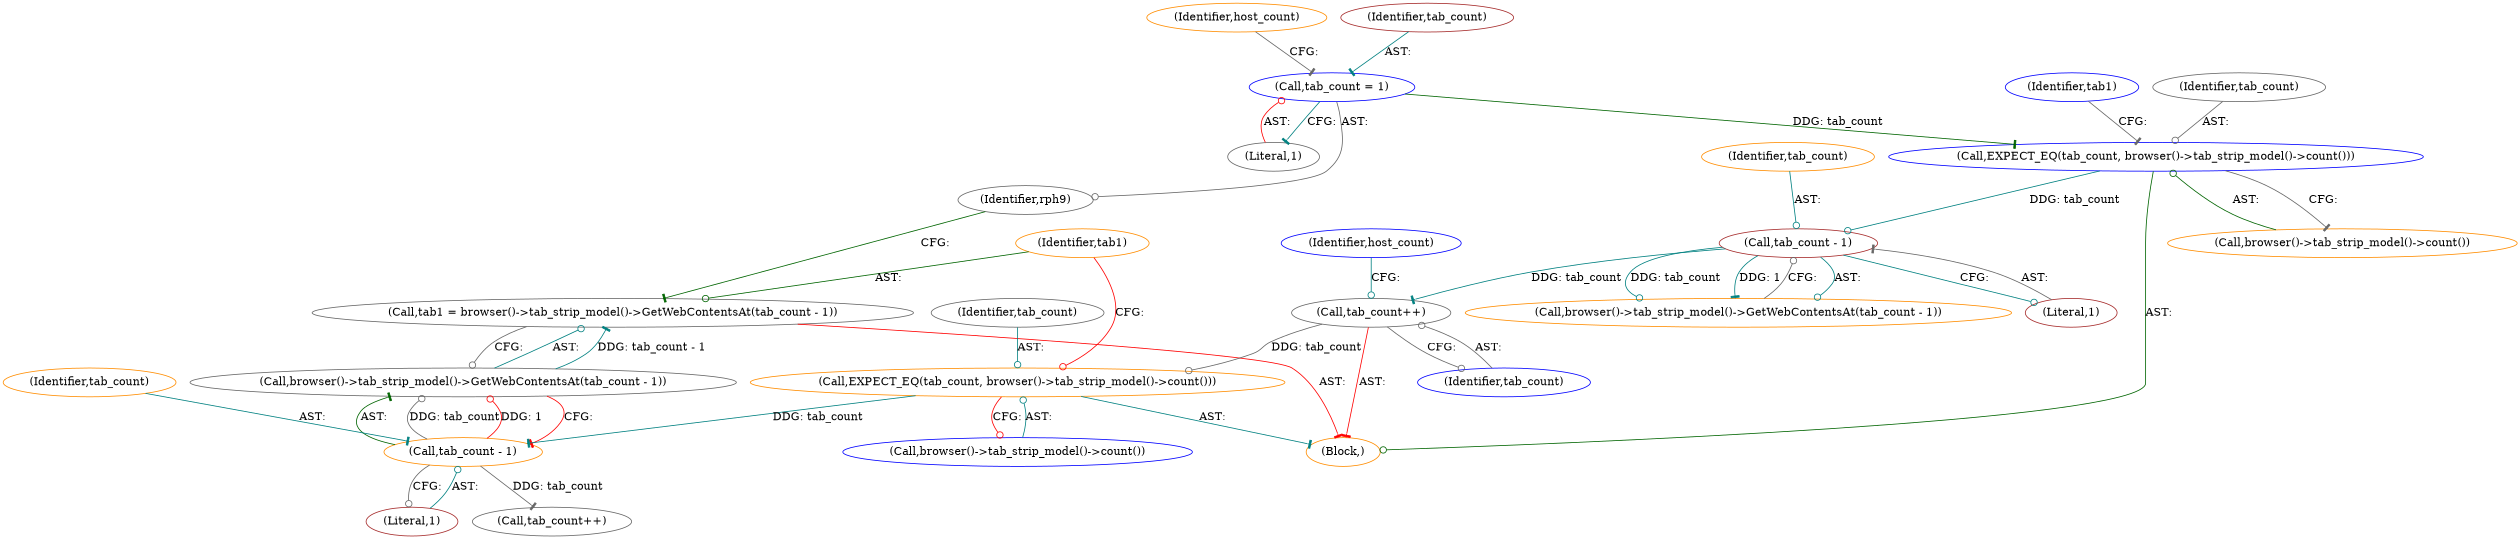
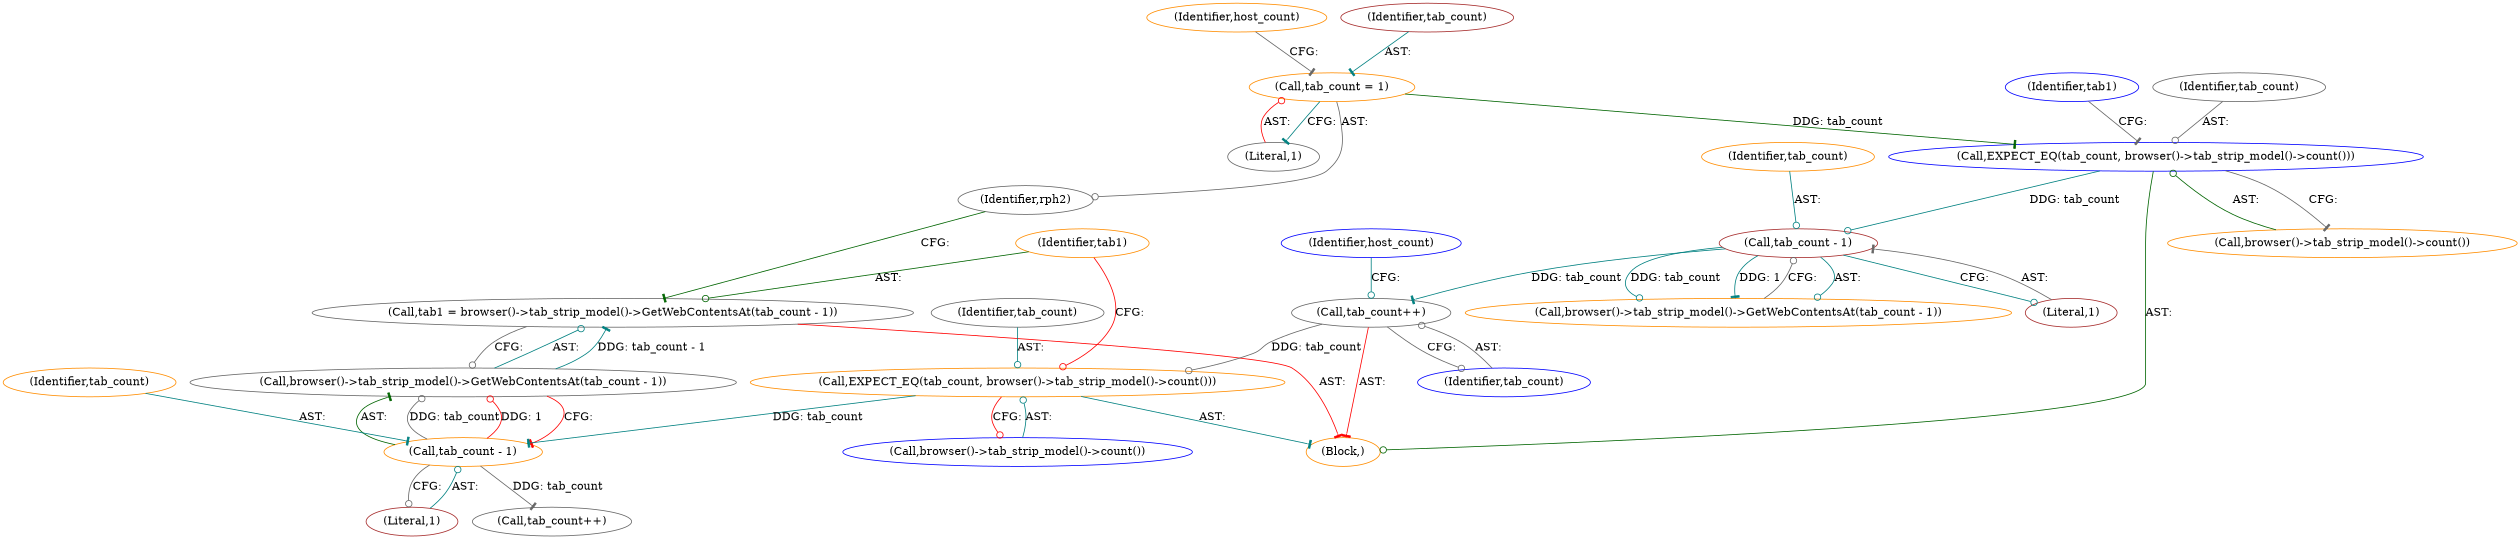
(1332, 87) -> (1332, 87)
(1026, 200) -> (1026, 200)
